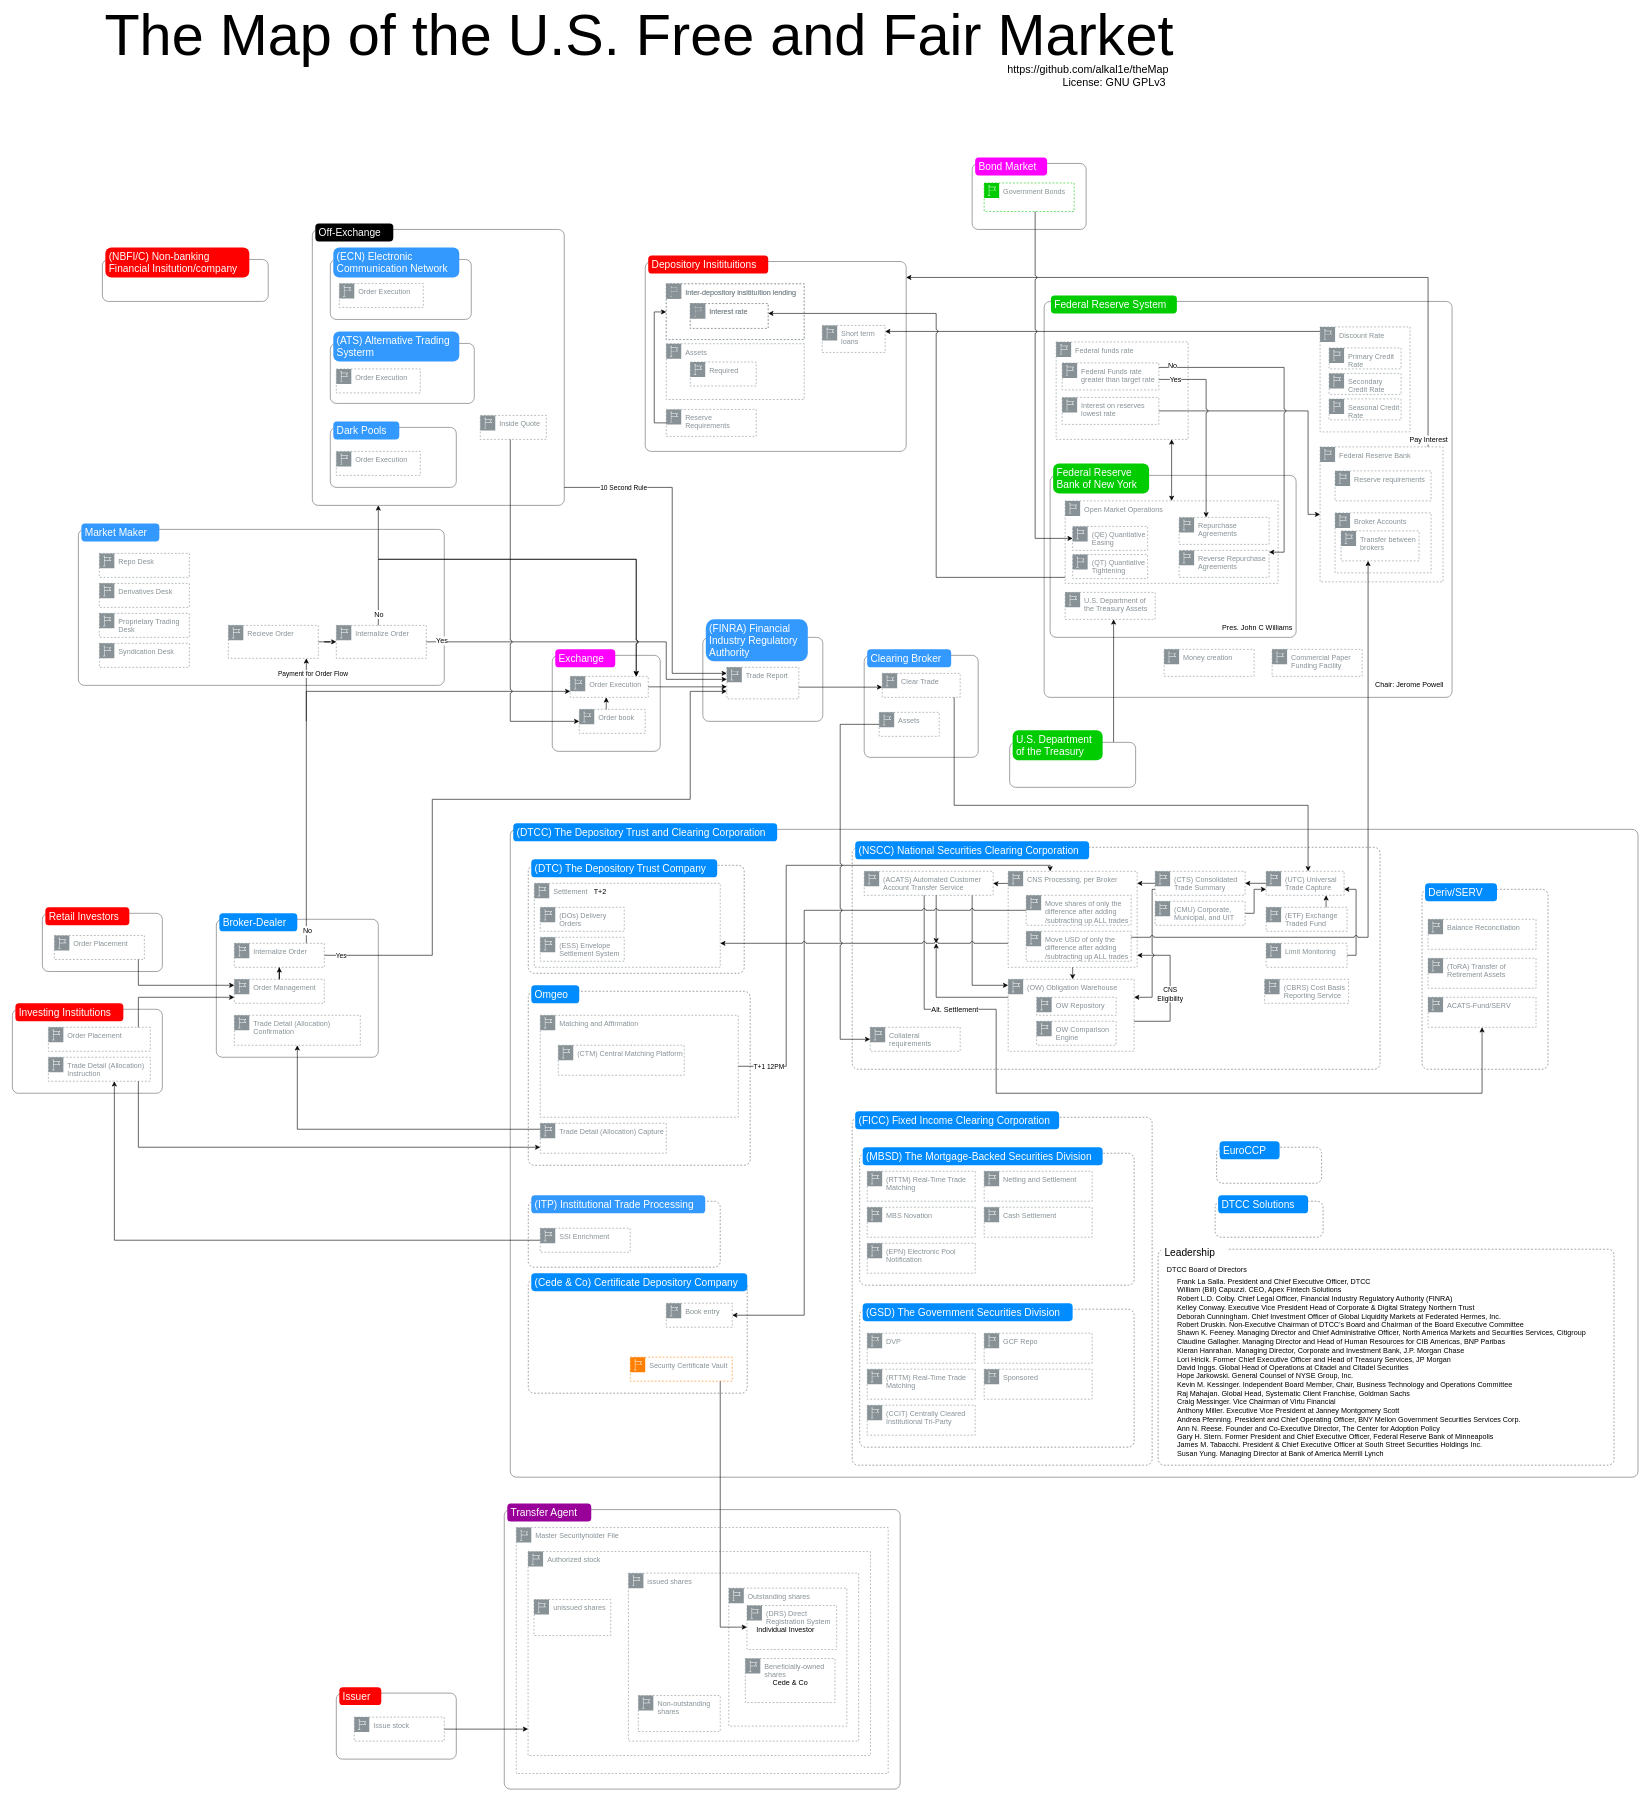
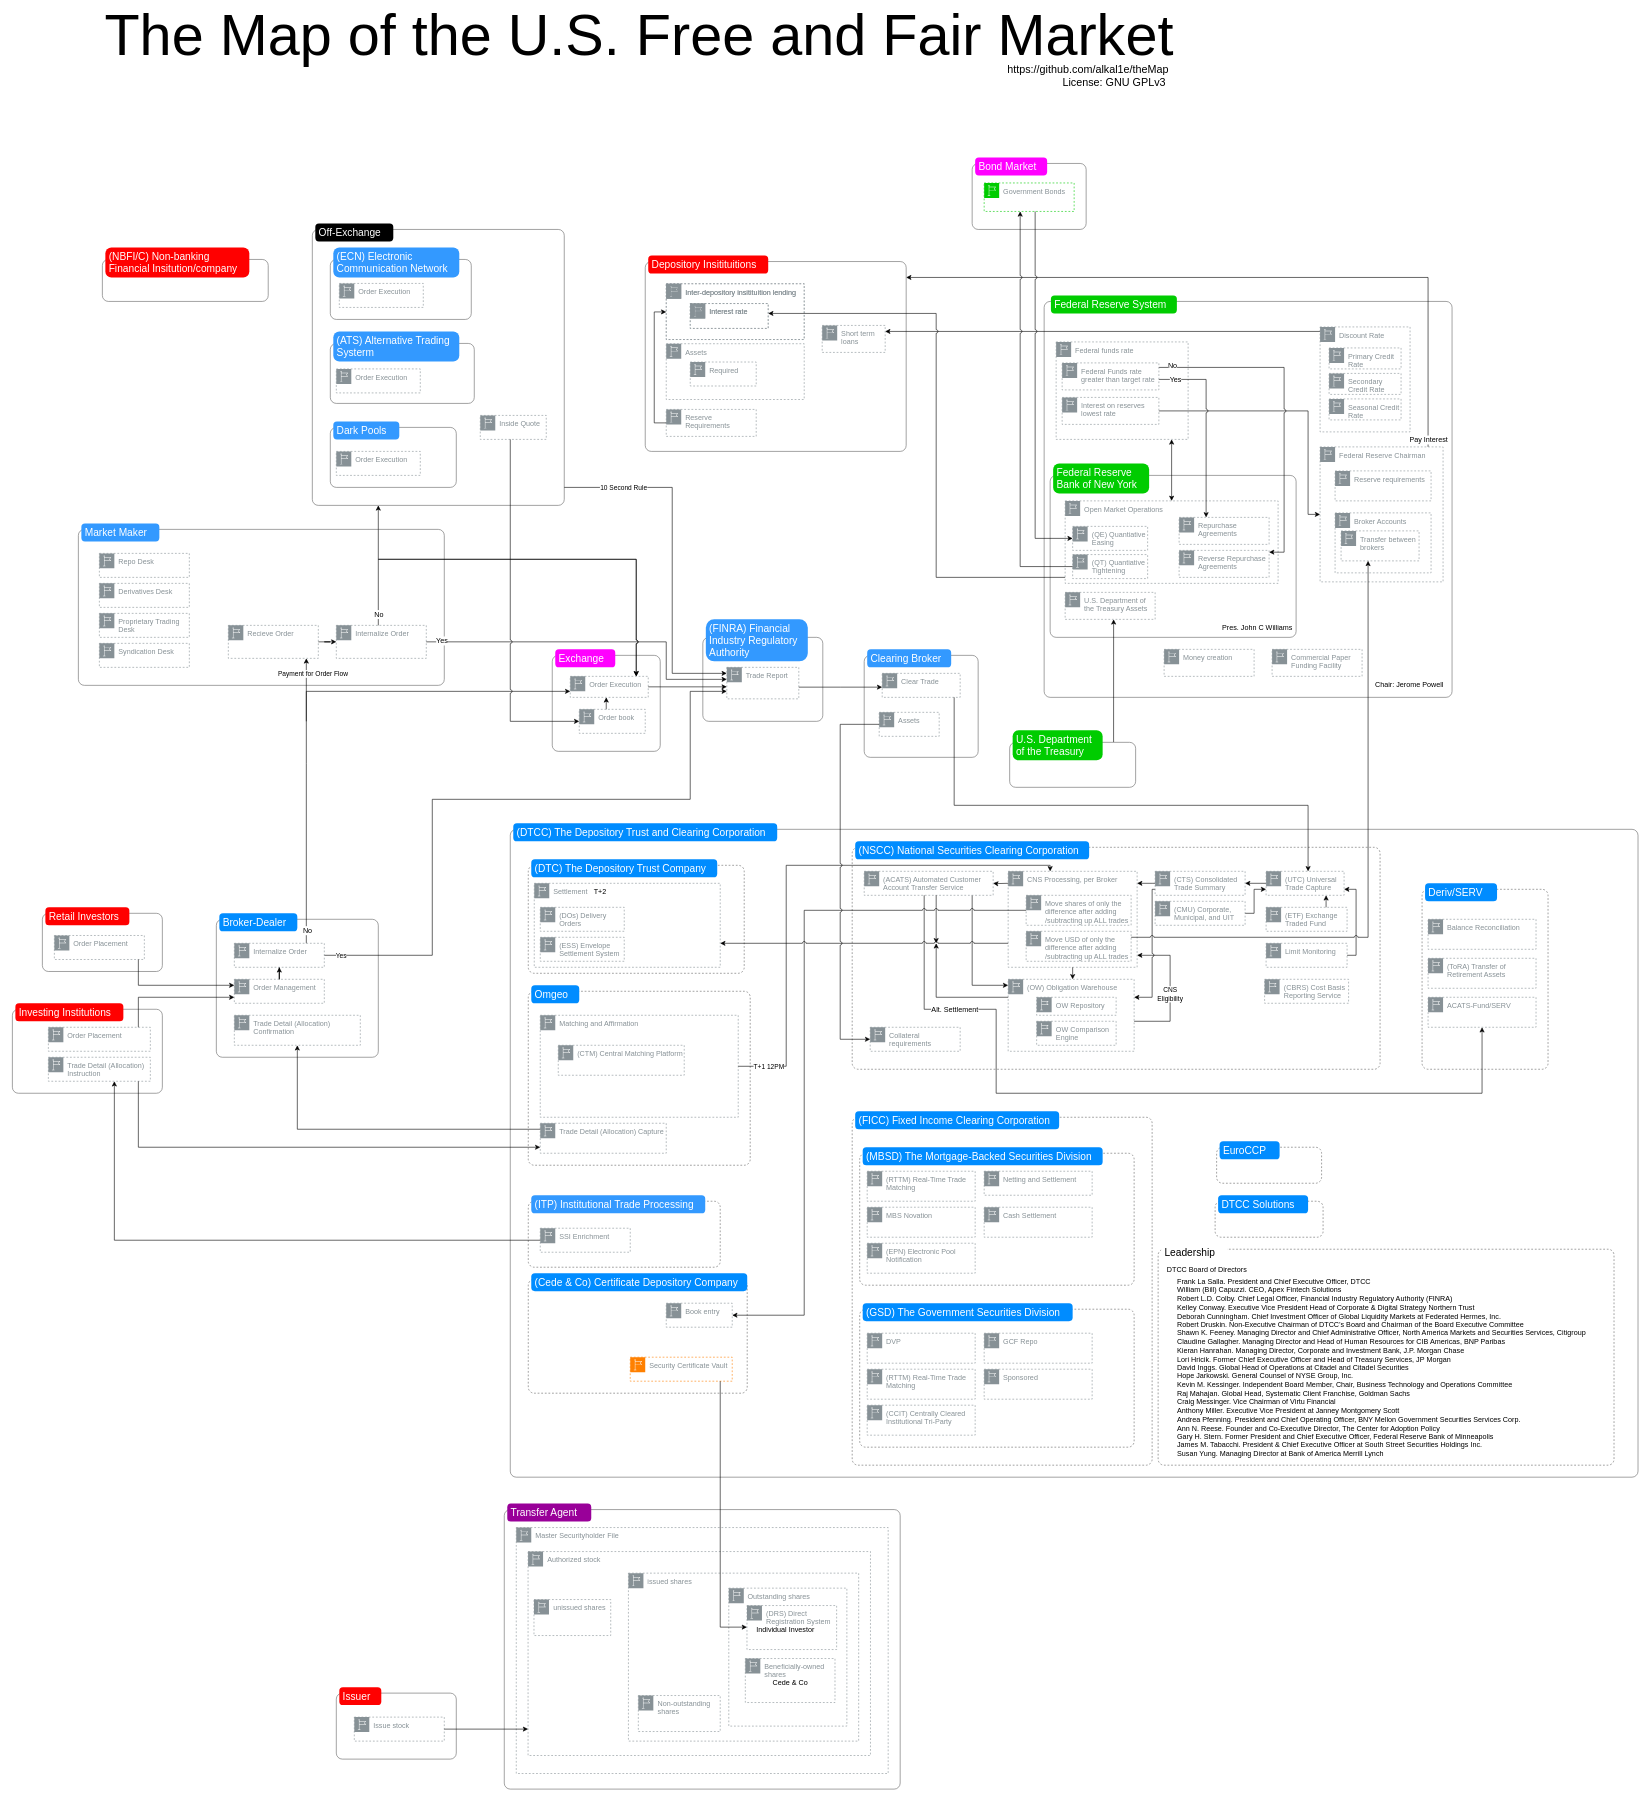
(1377, 456) -> (1384, 456)
none -> (1045, 567)
(1038, 1187) -> (1038, 1184)
